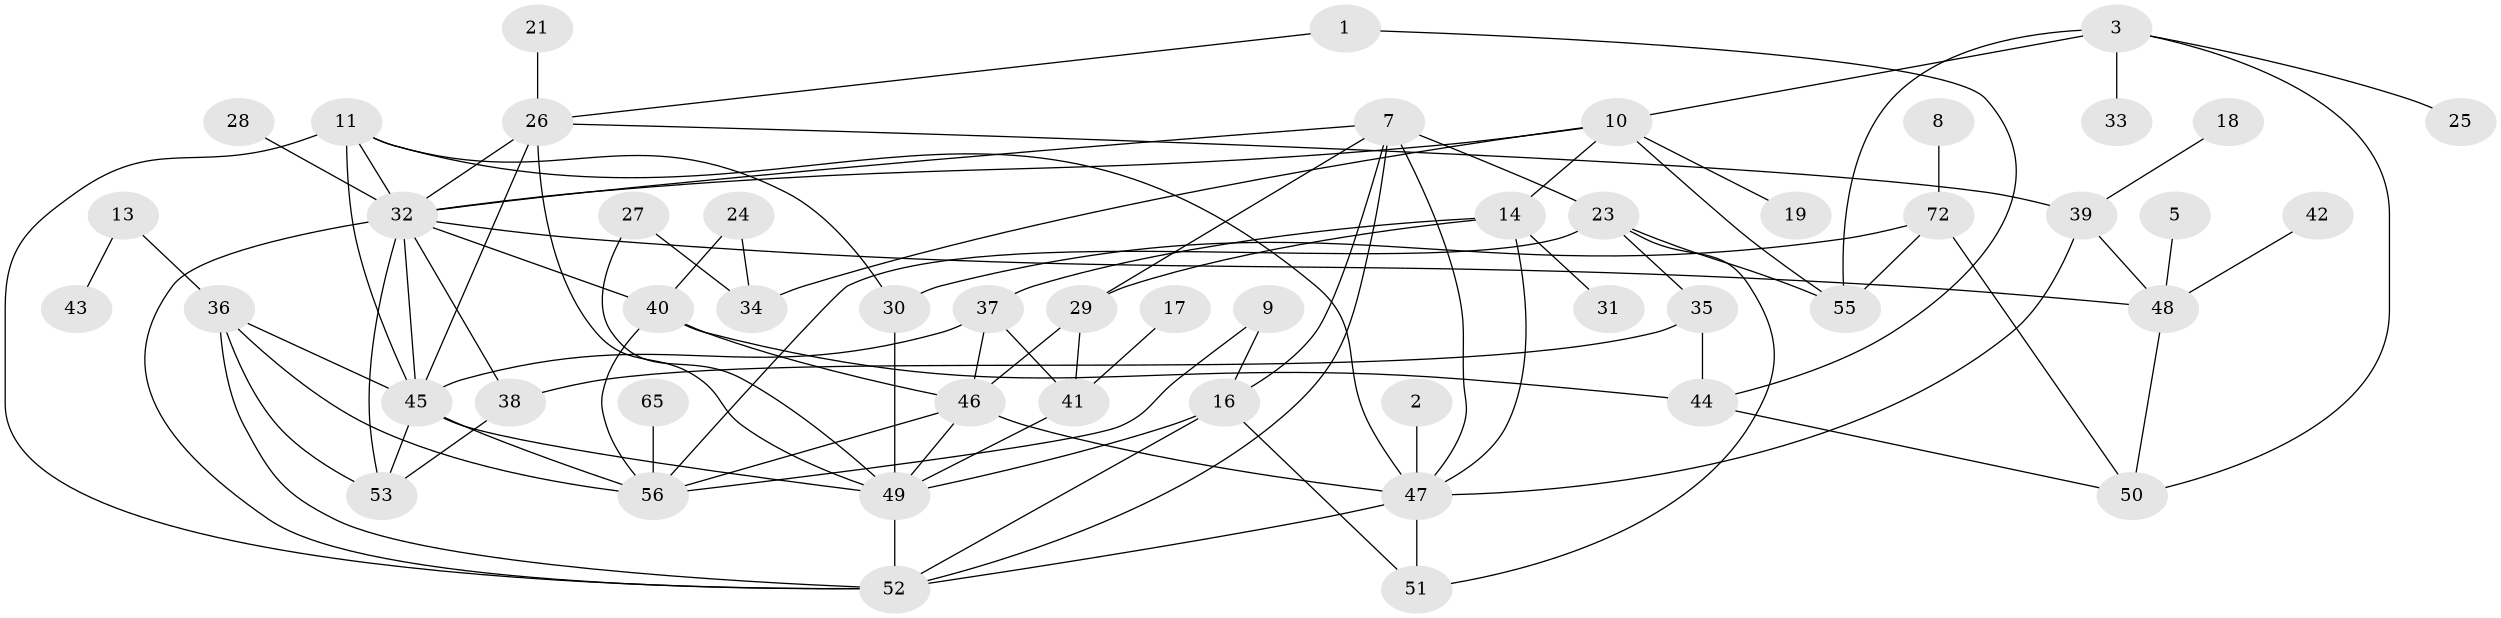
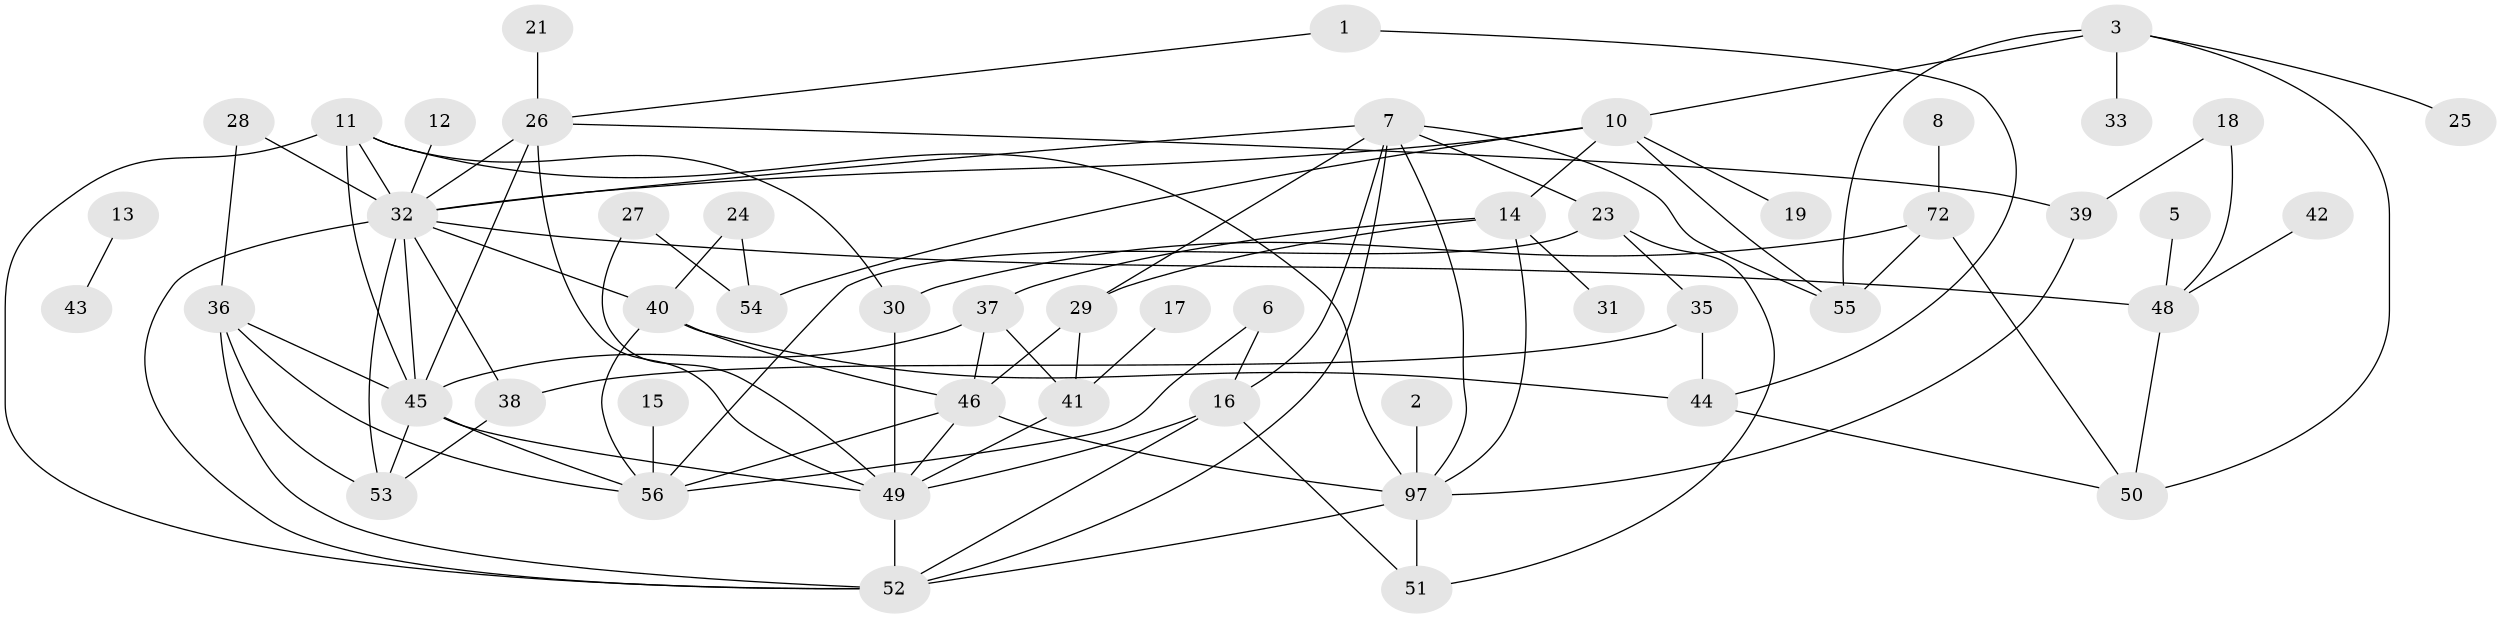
none -> (440, 122)
(171, 262) -> (229, 216)
(2123, 262) -> (2227, 224)
(1748, 270) -> (1634, 183)
(752, 309) -> (752, 309)
(1269, 309) -> (1269, 309)
(653, 403) -> (653, 403)
(1417, 496) -> (1417, 496)
